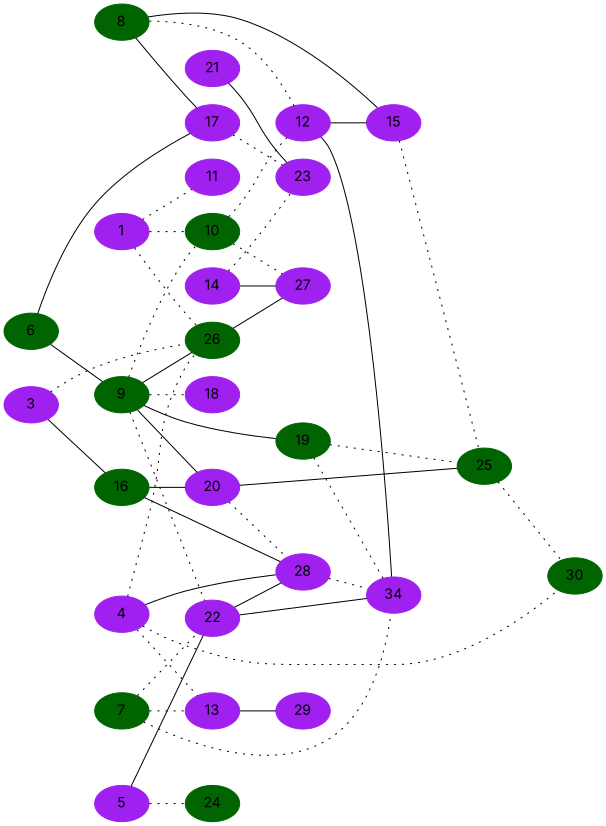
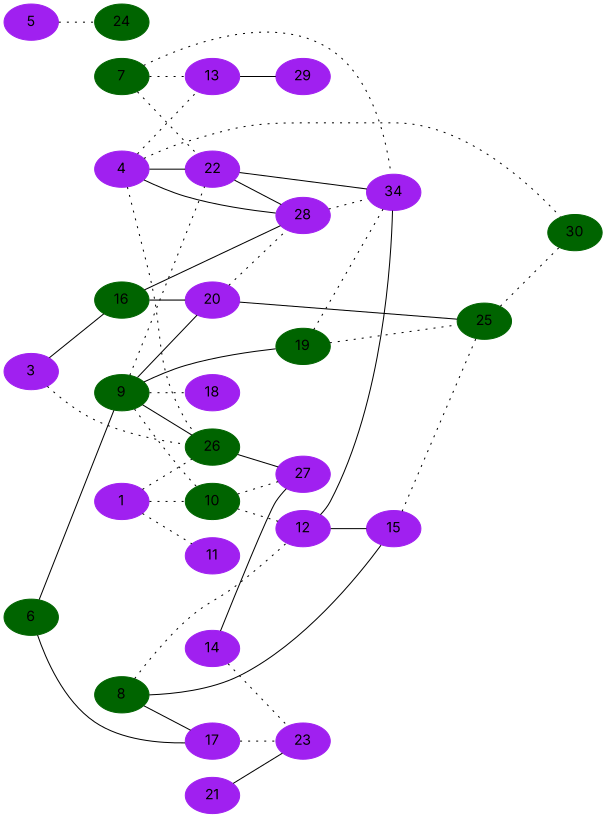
(163, 719) -> (167, 169)
